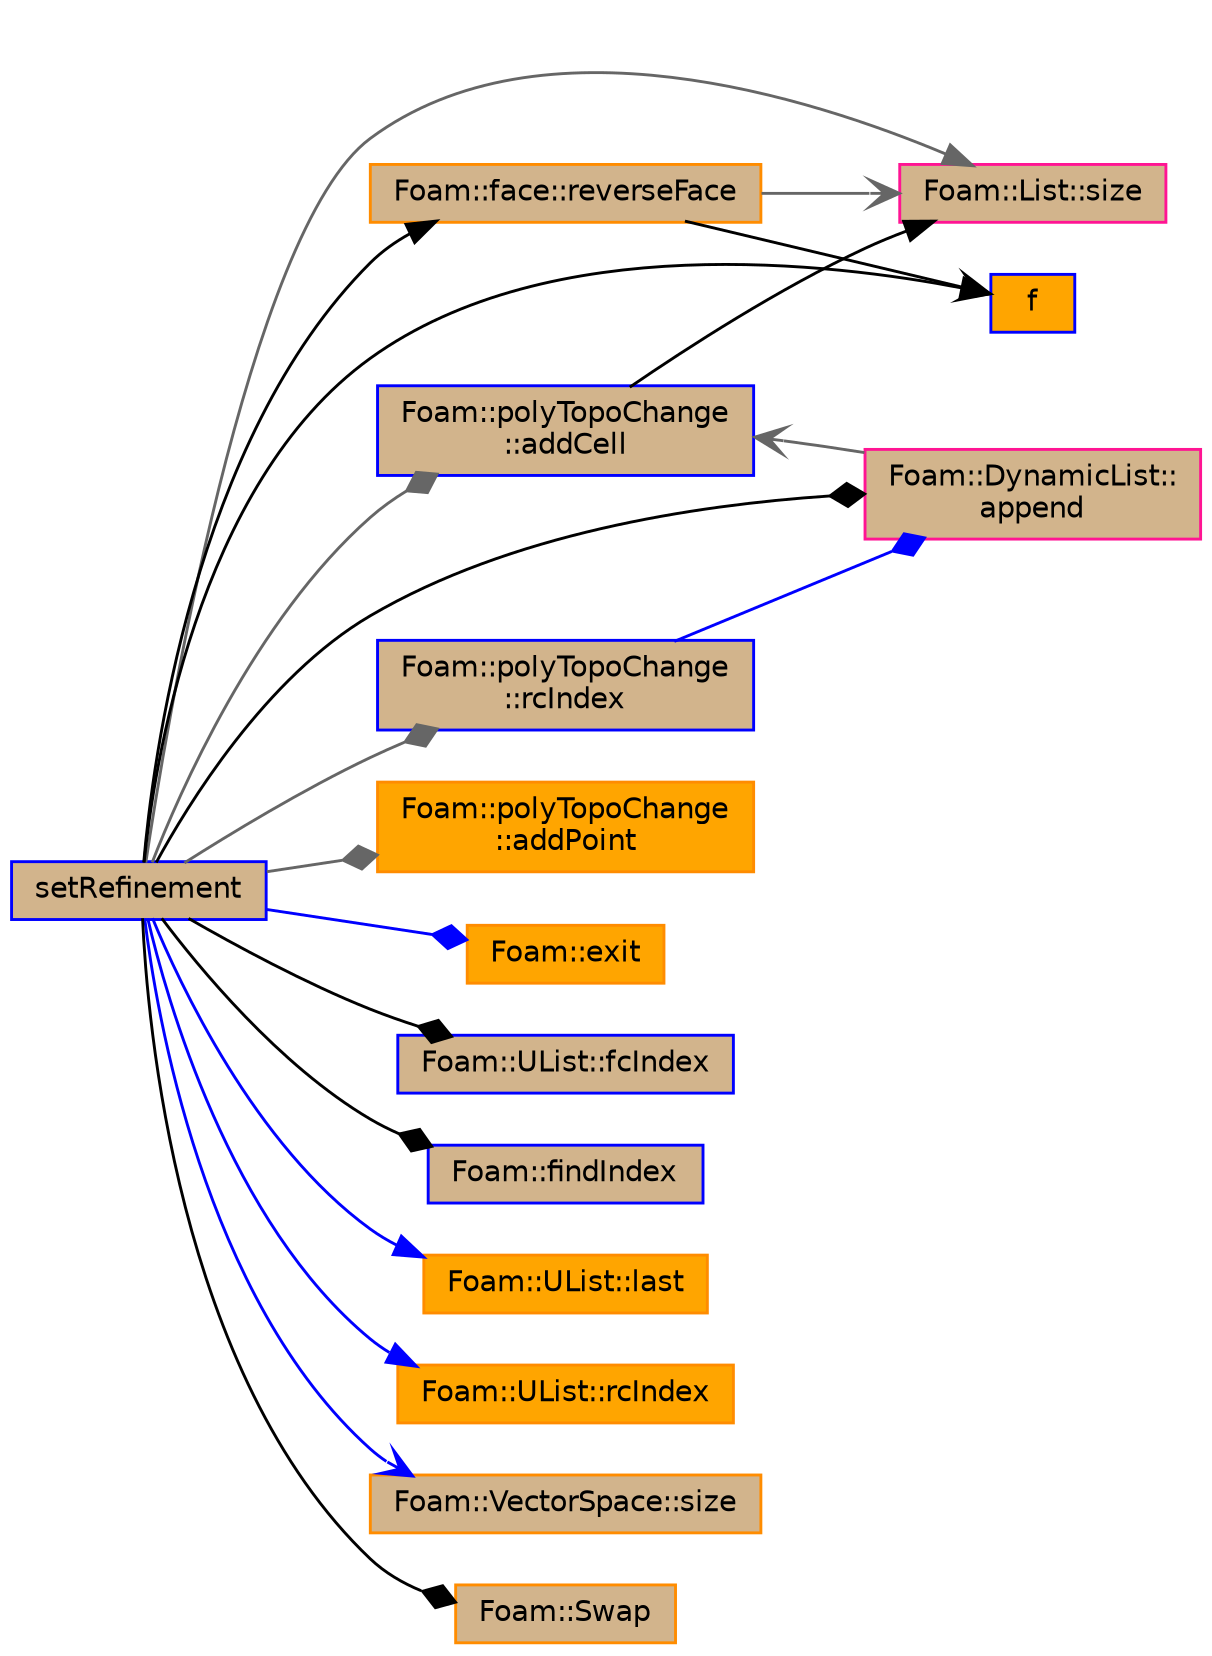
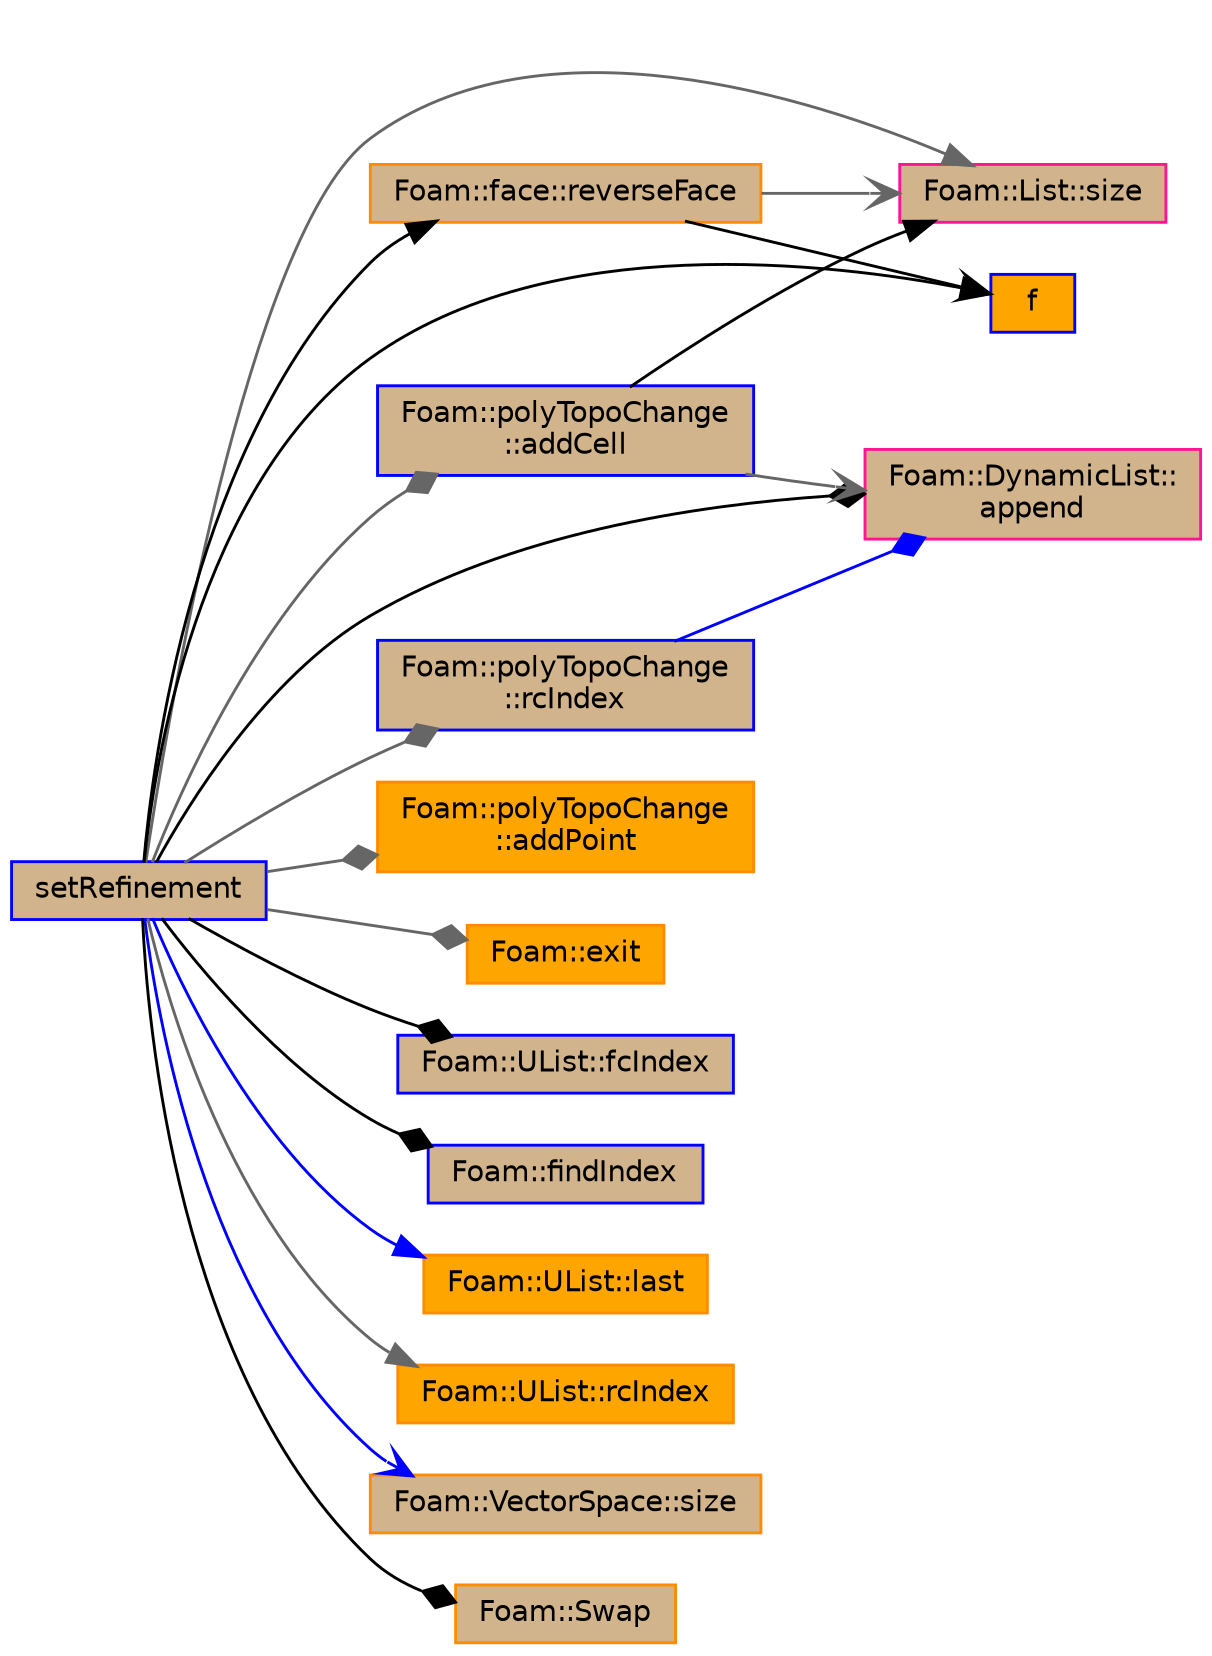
(824, 446) -> (790, 481)
(349, 922) -> (349, 922)
(233, 1156) -> (233, 1156)
